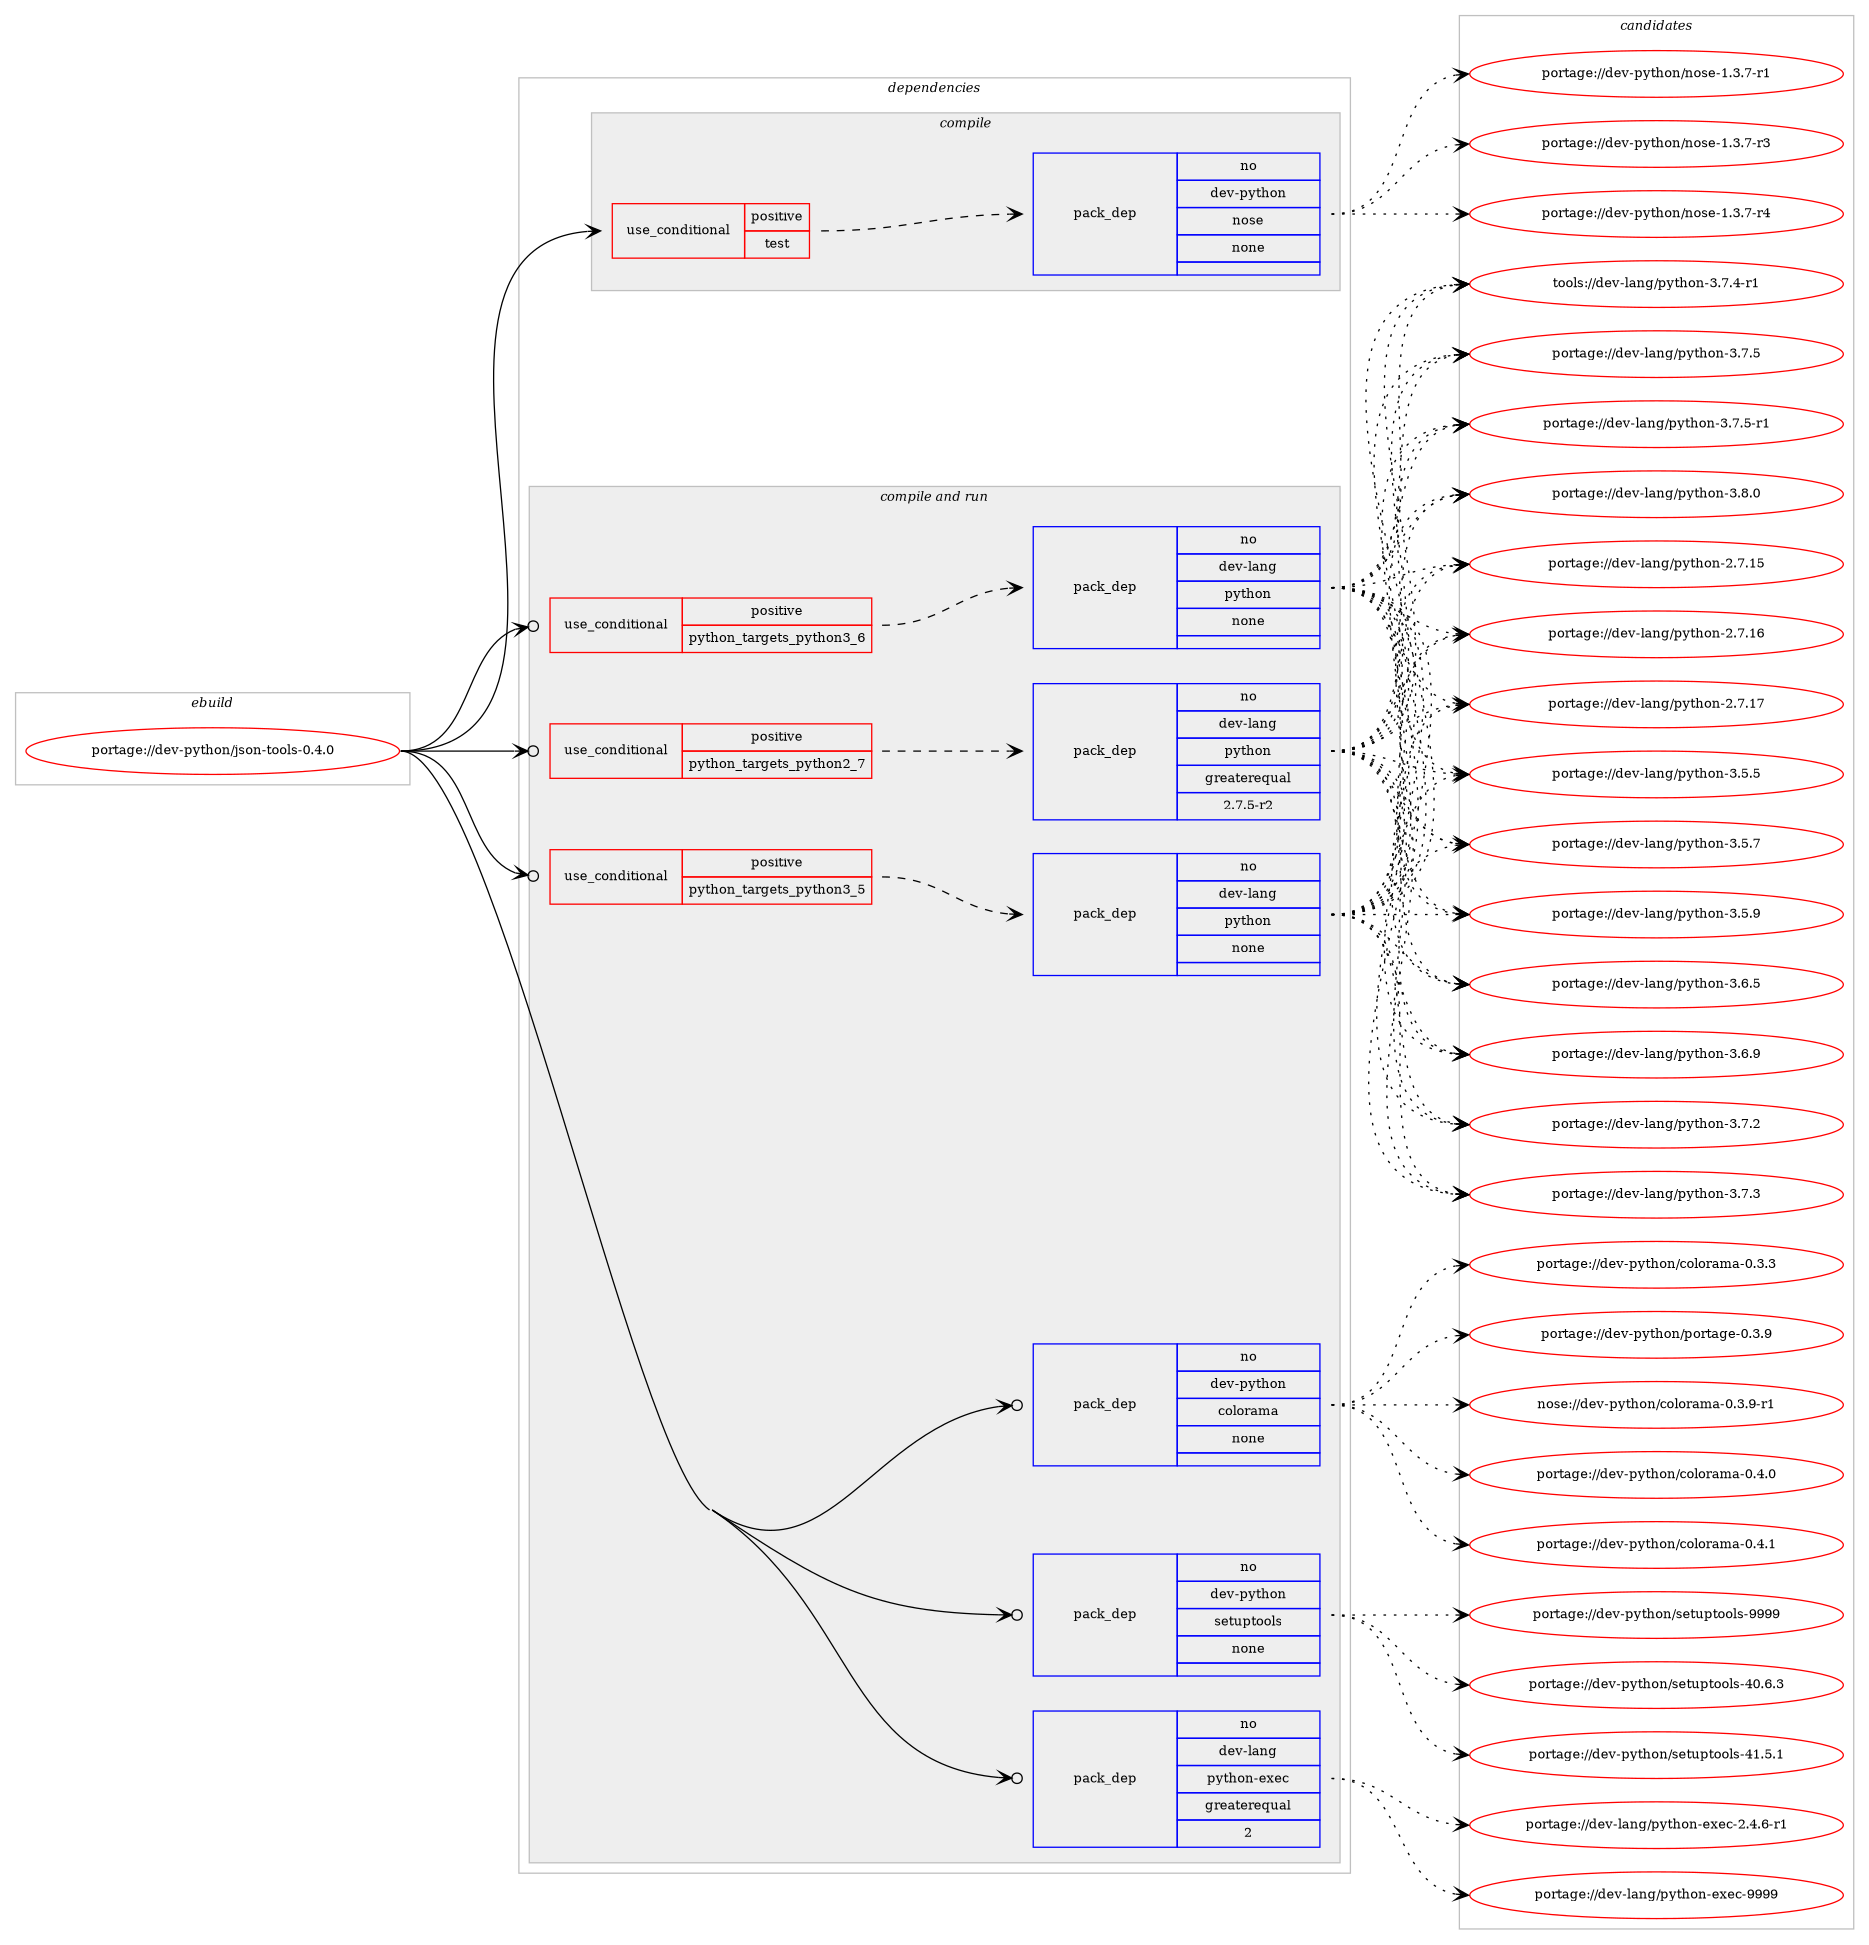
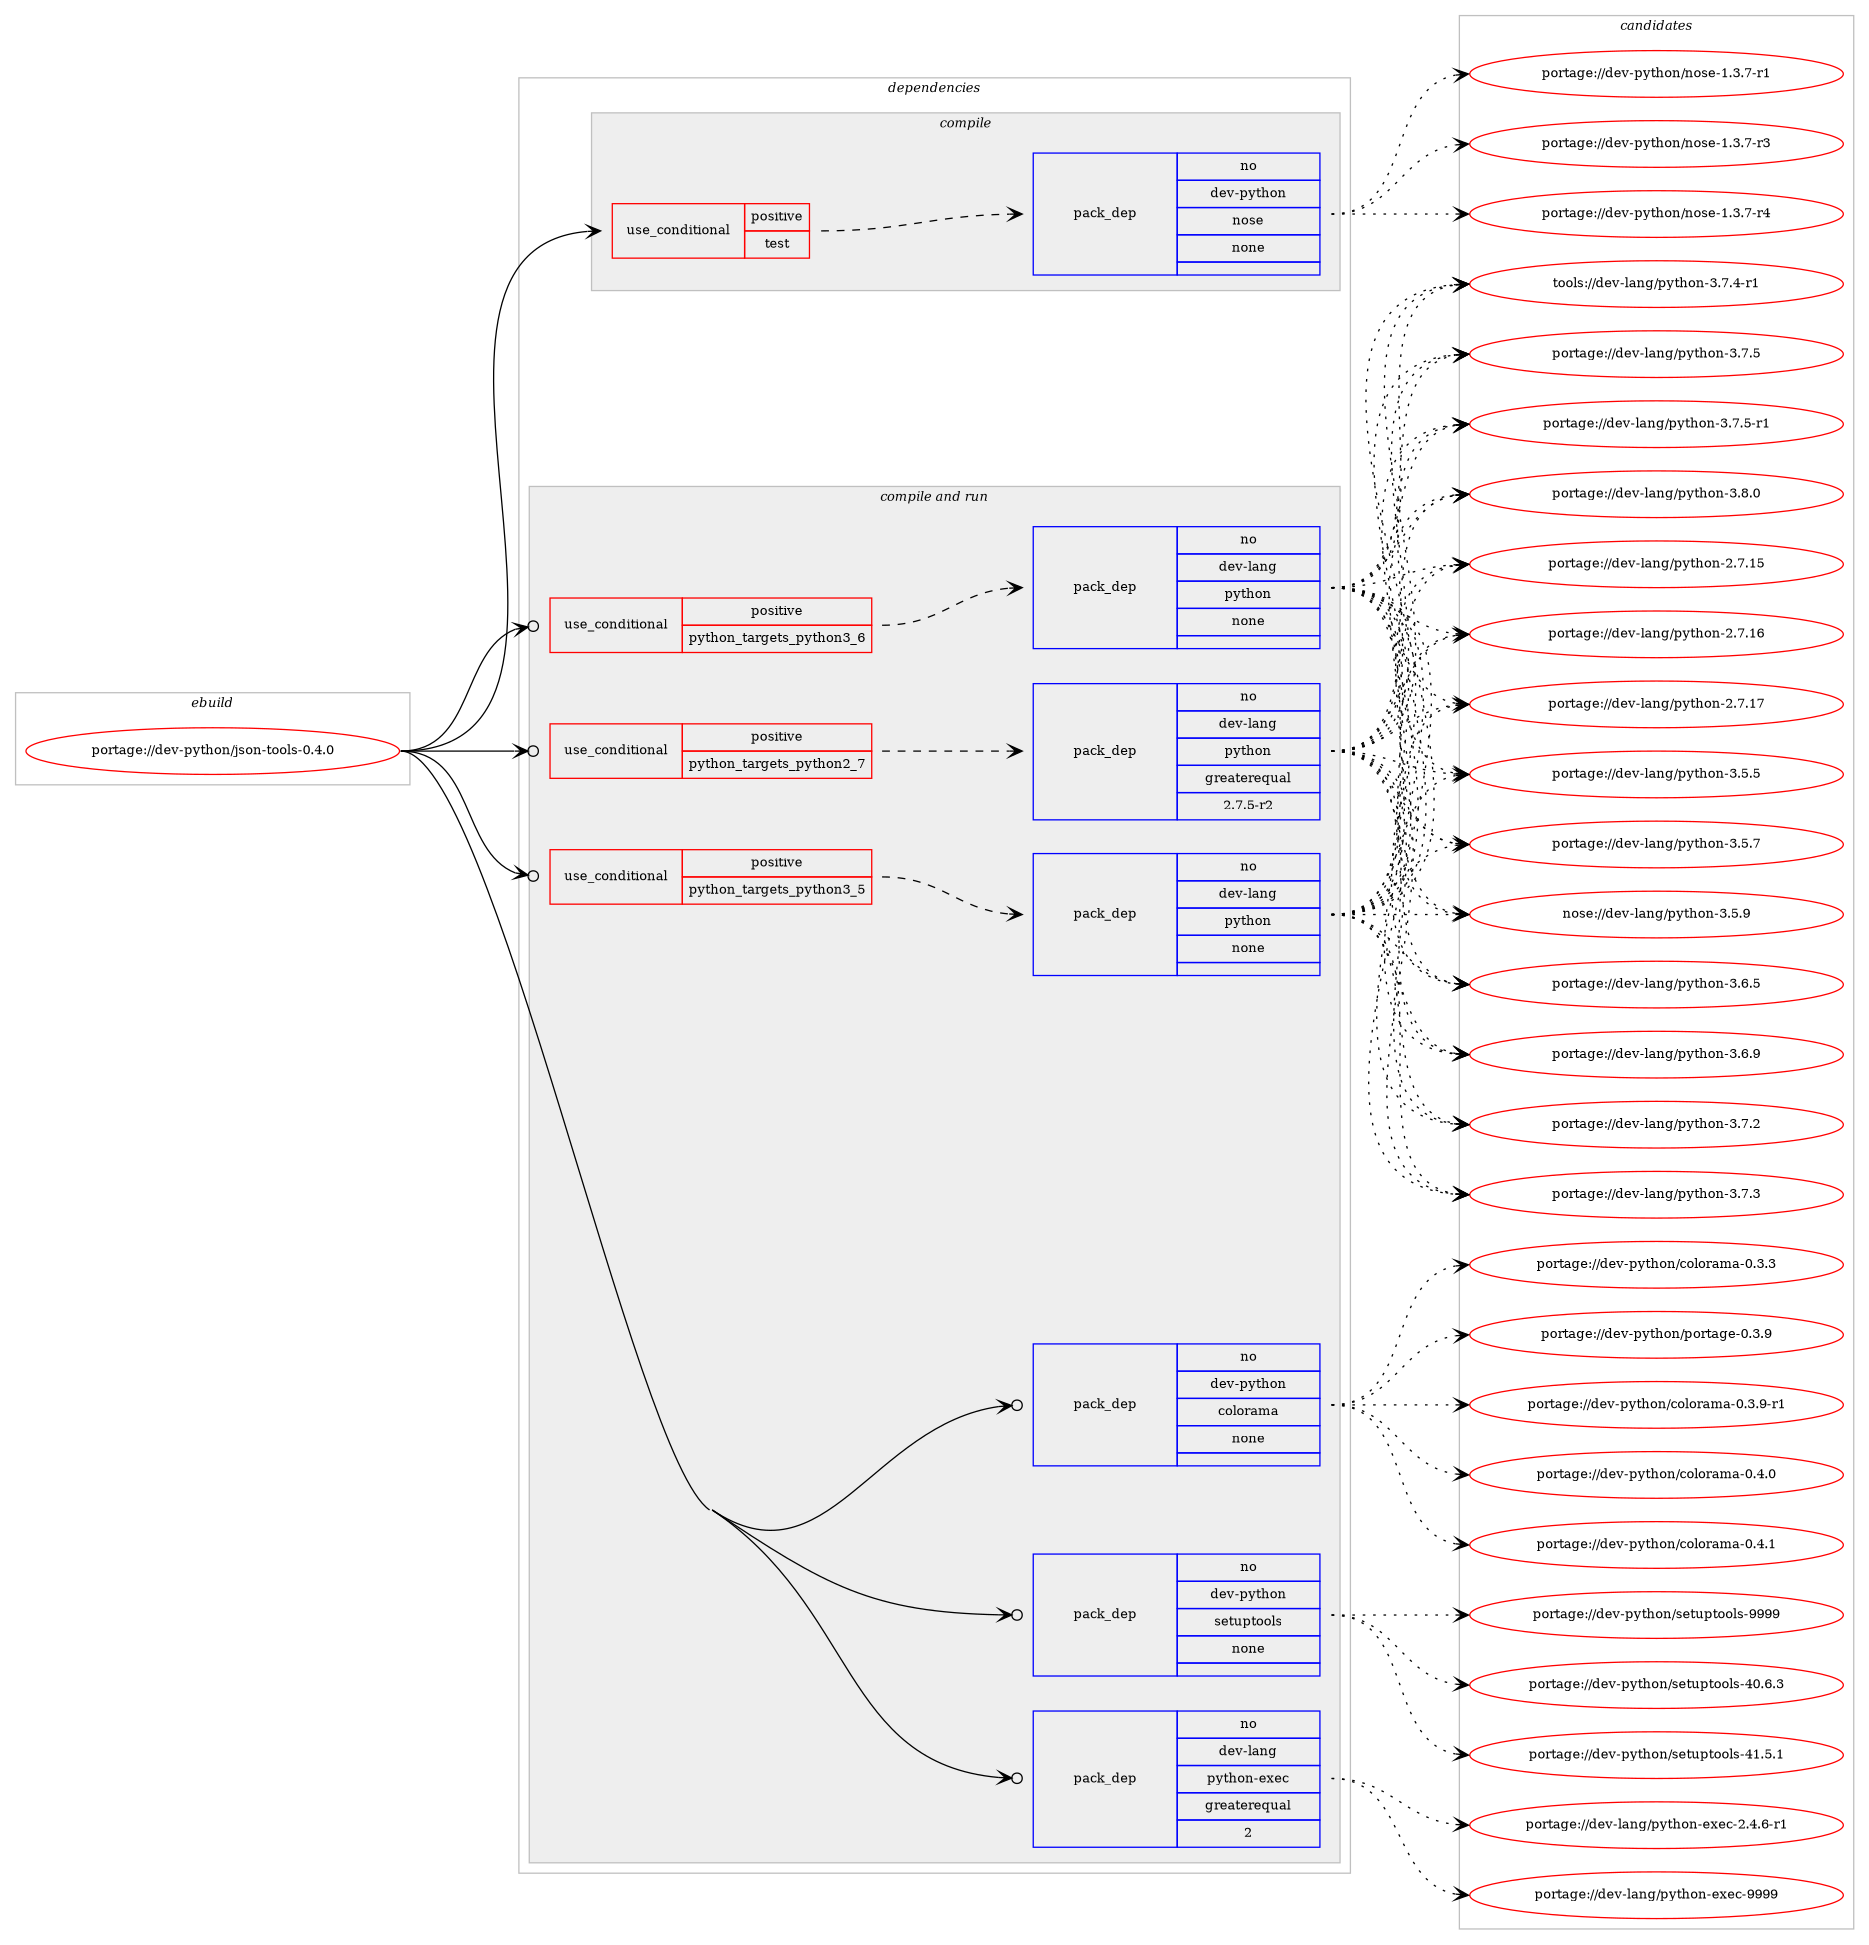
(1657, 915) -> (1657, 915)
(1657, 1405) -> (1657, 1405)
